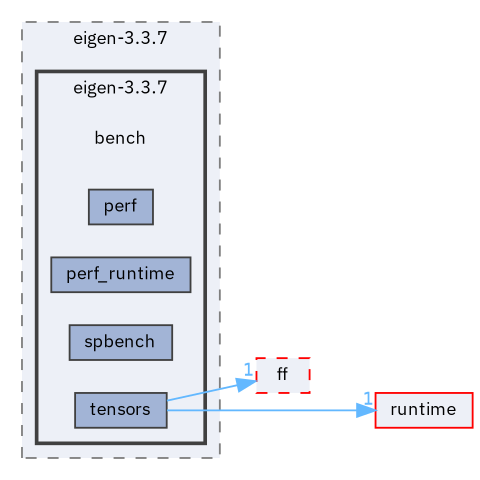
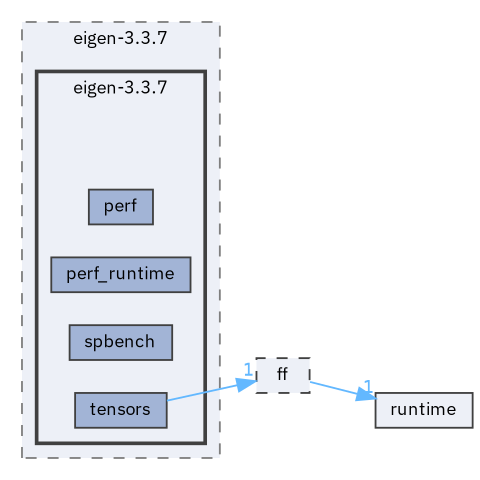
(121, 139) -> none
(283, 376) -> (283, 376)
(262, 410) -> (334, 388)
(424, 410) -> (424, 410)
